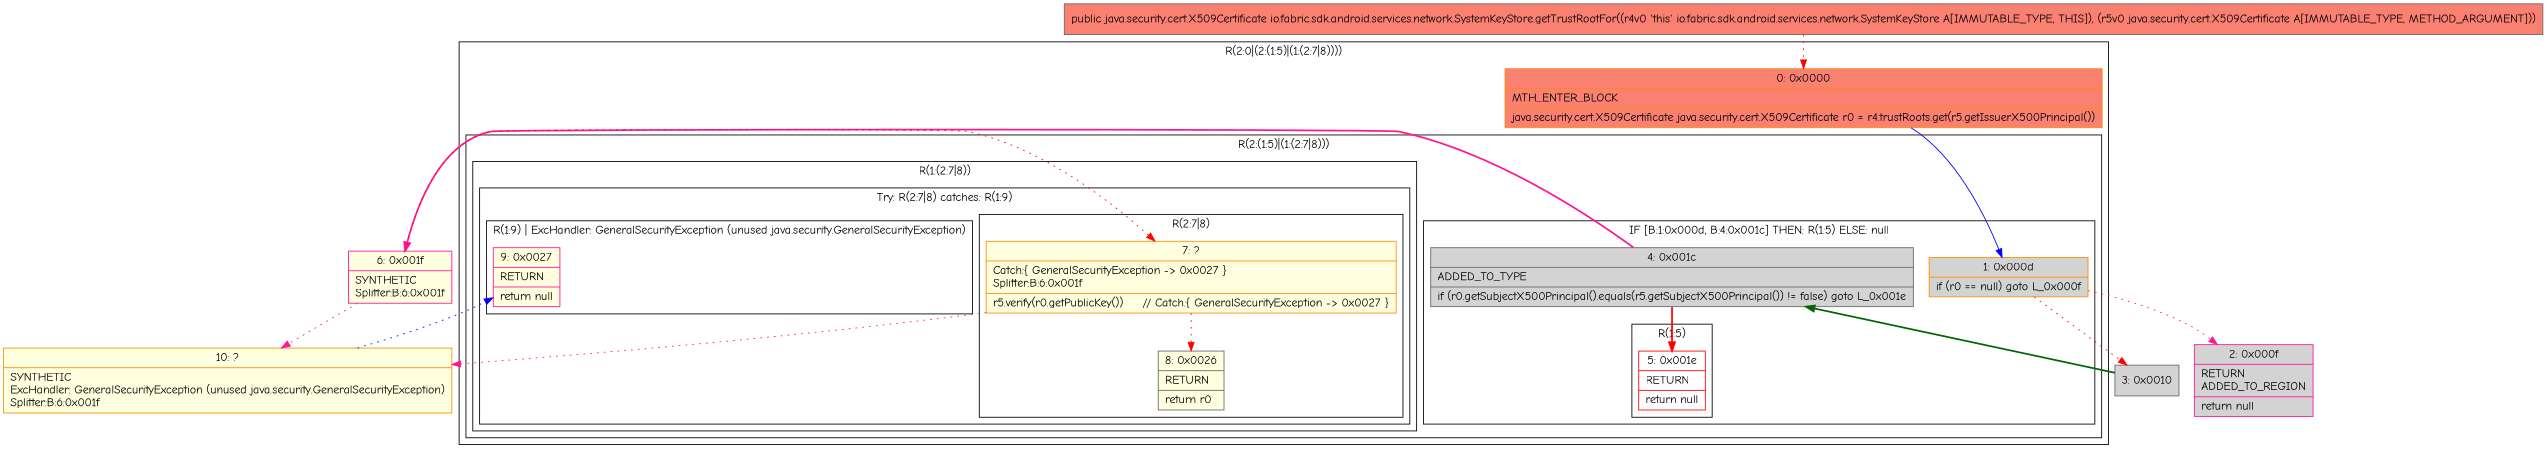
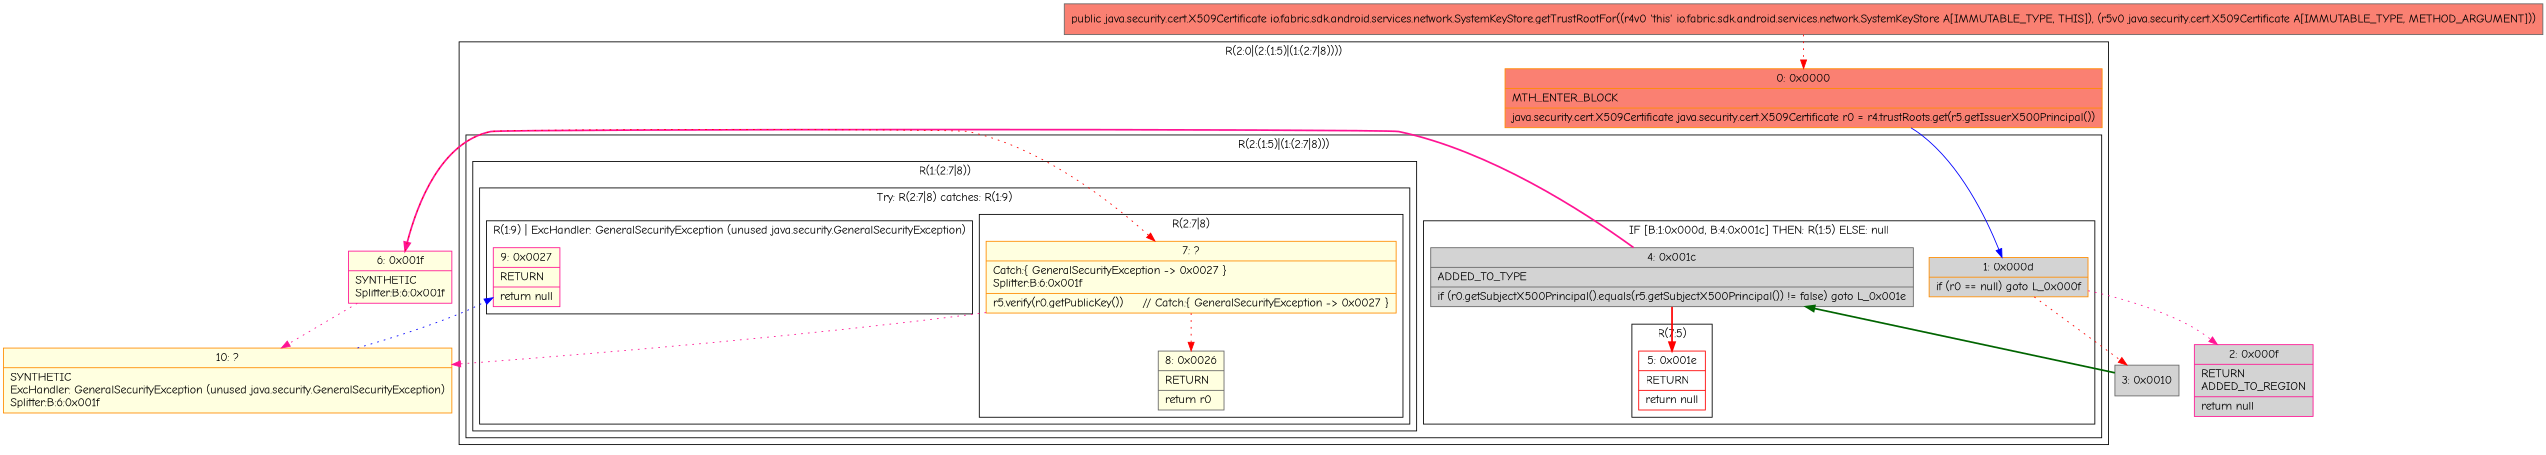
(1672, 334) -> (1672, 334)
